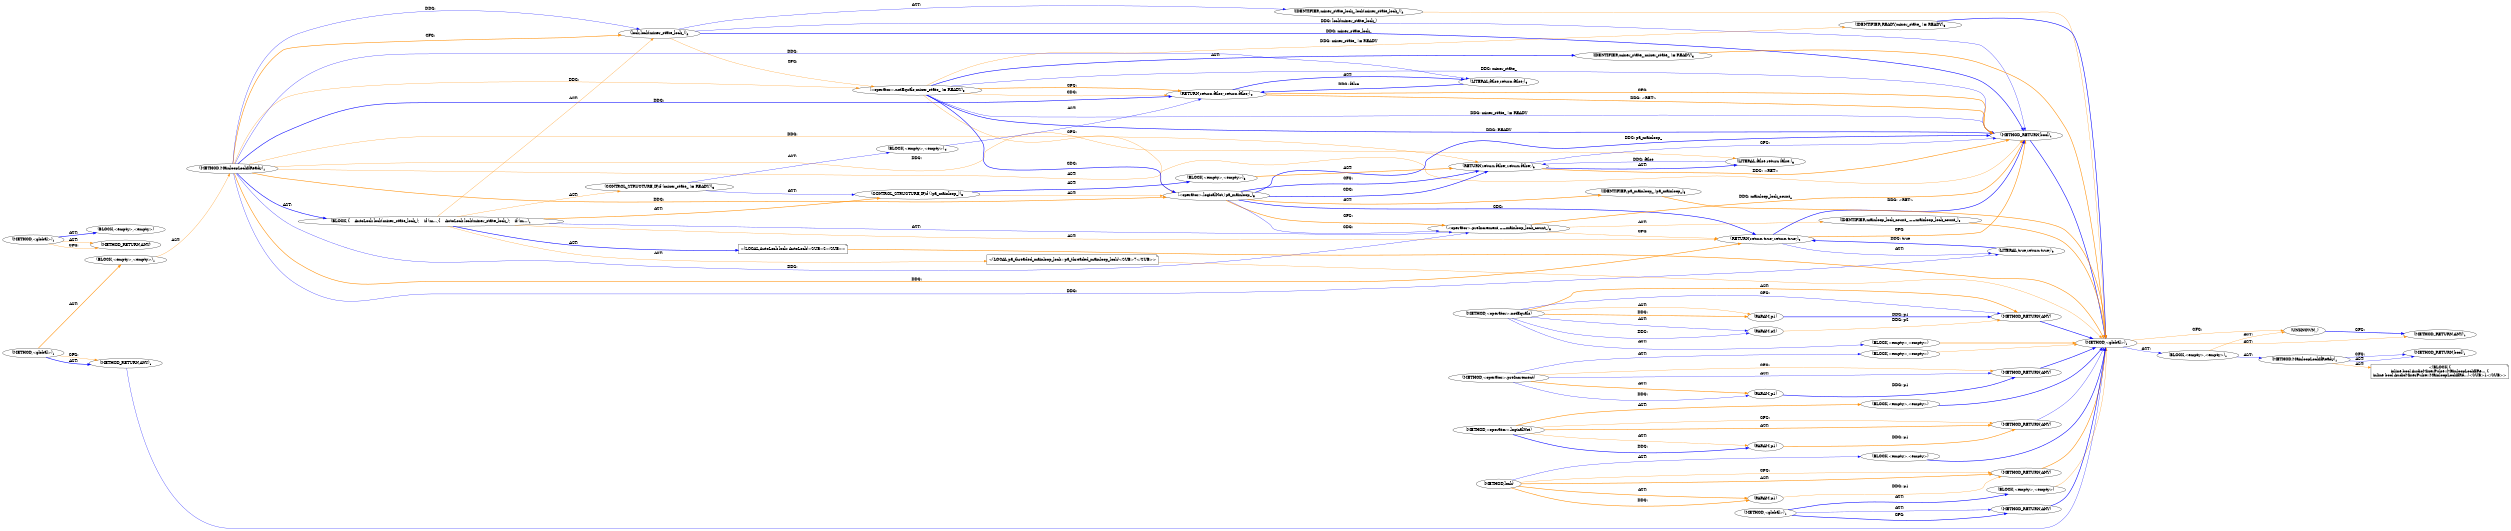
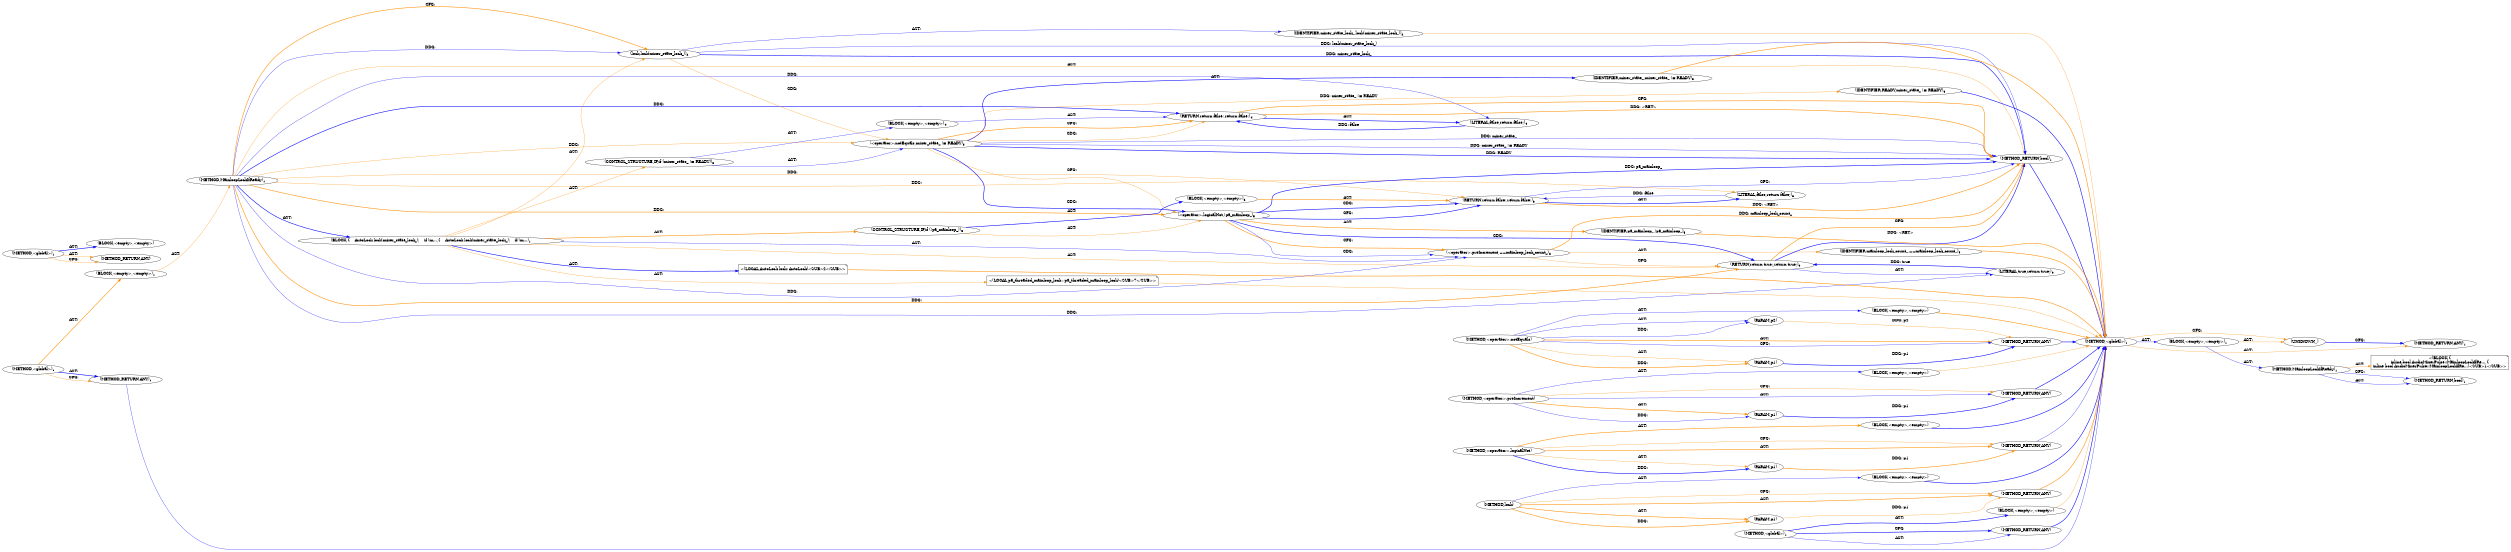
(793, 62) -> (793, 89)
(779, 194) -> (807, 166)
